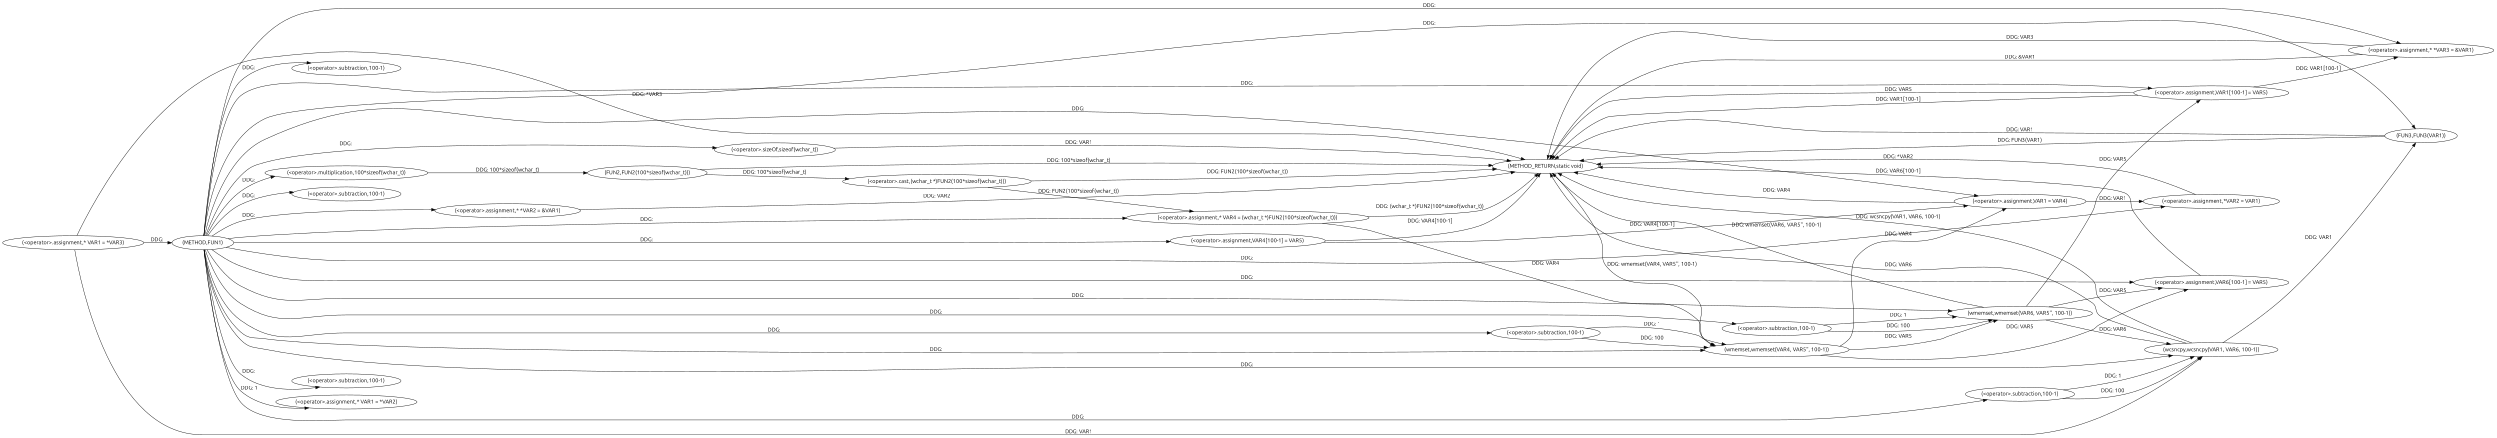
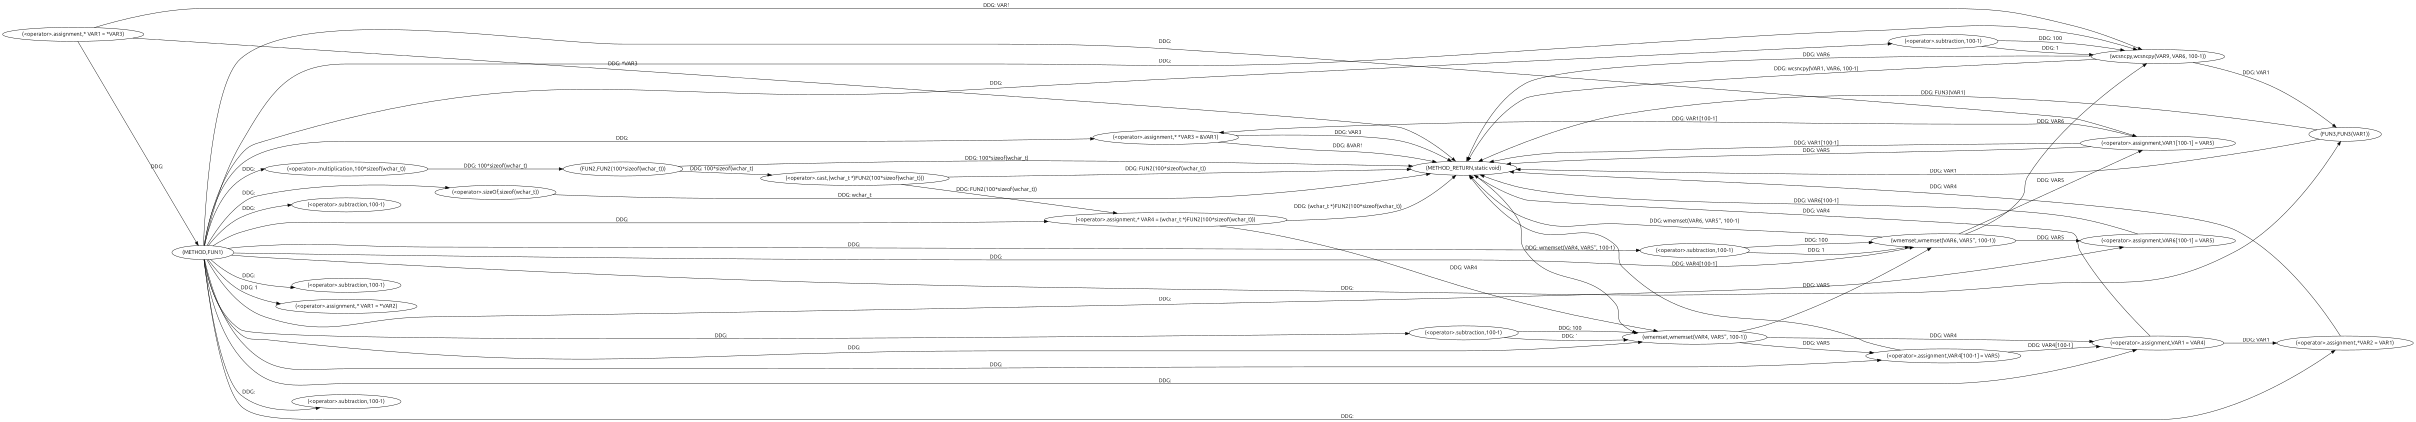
(1079, 143) -> (855, 195)
(1898, 157) -> (1943, 187)
(508, 211) -> none
(2211, 350) -> (2158, 57)
(2008, 352) -> (1805, 349)
